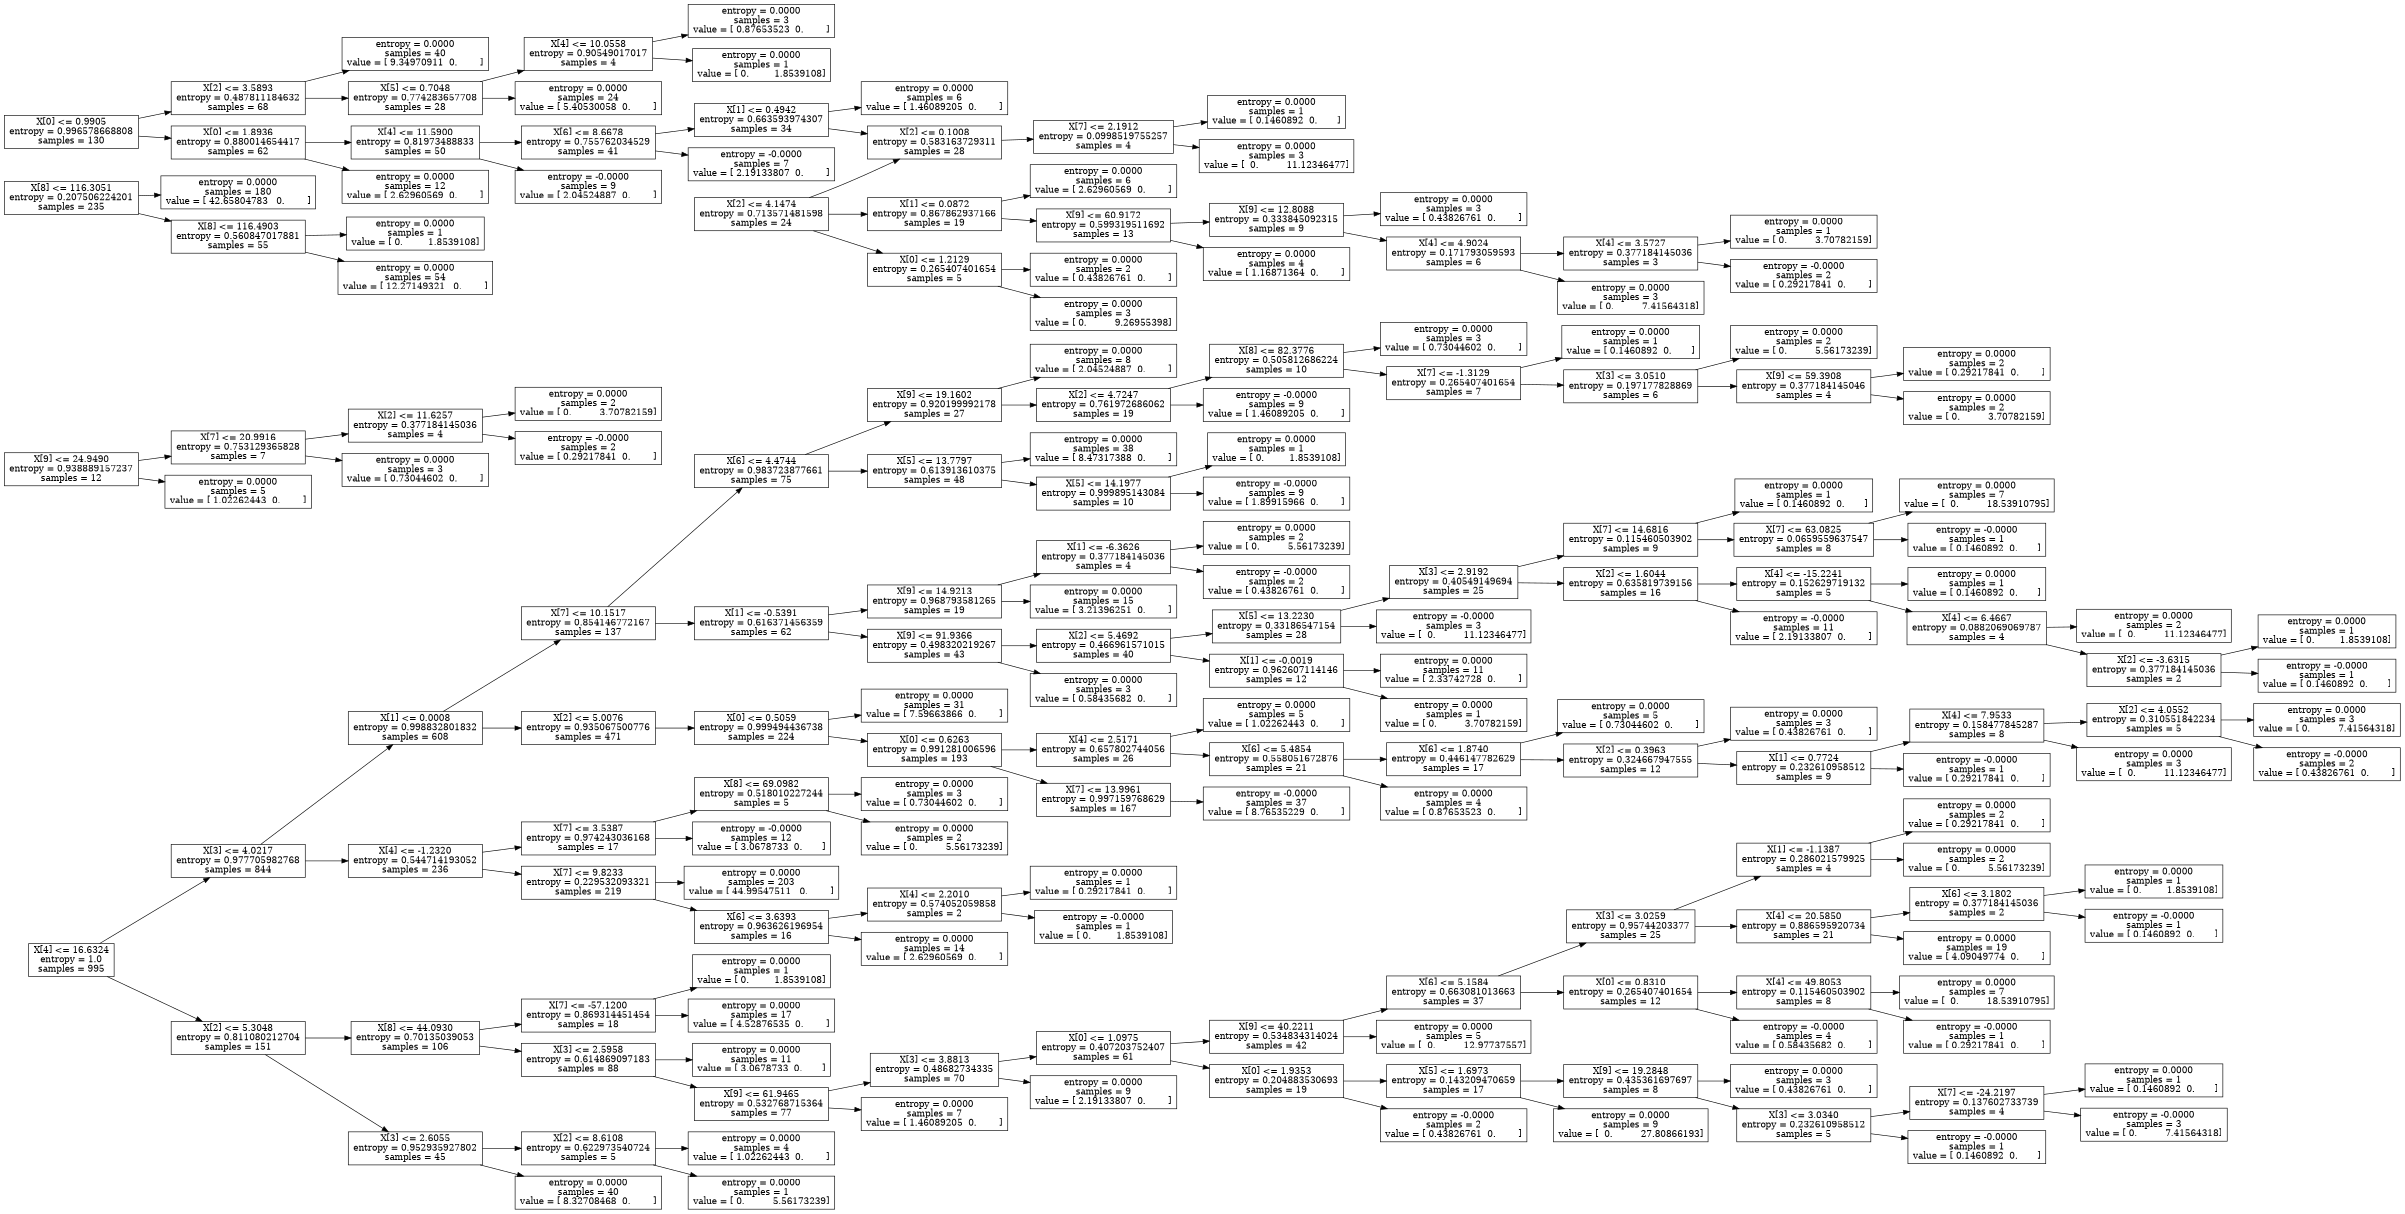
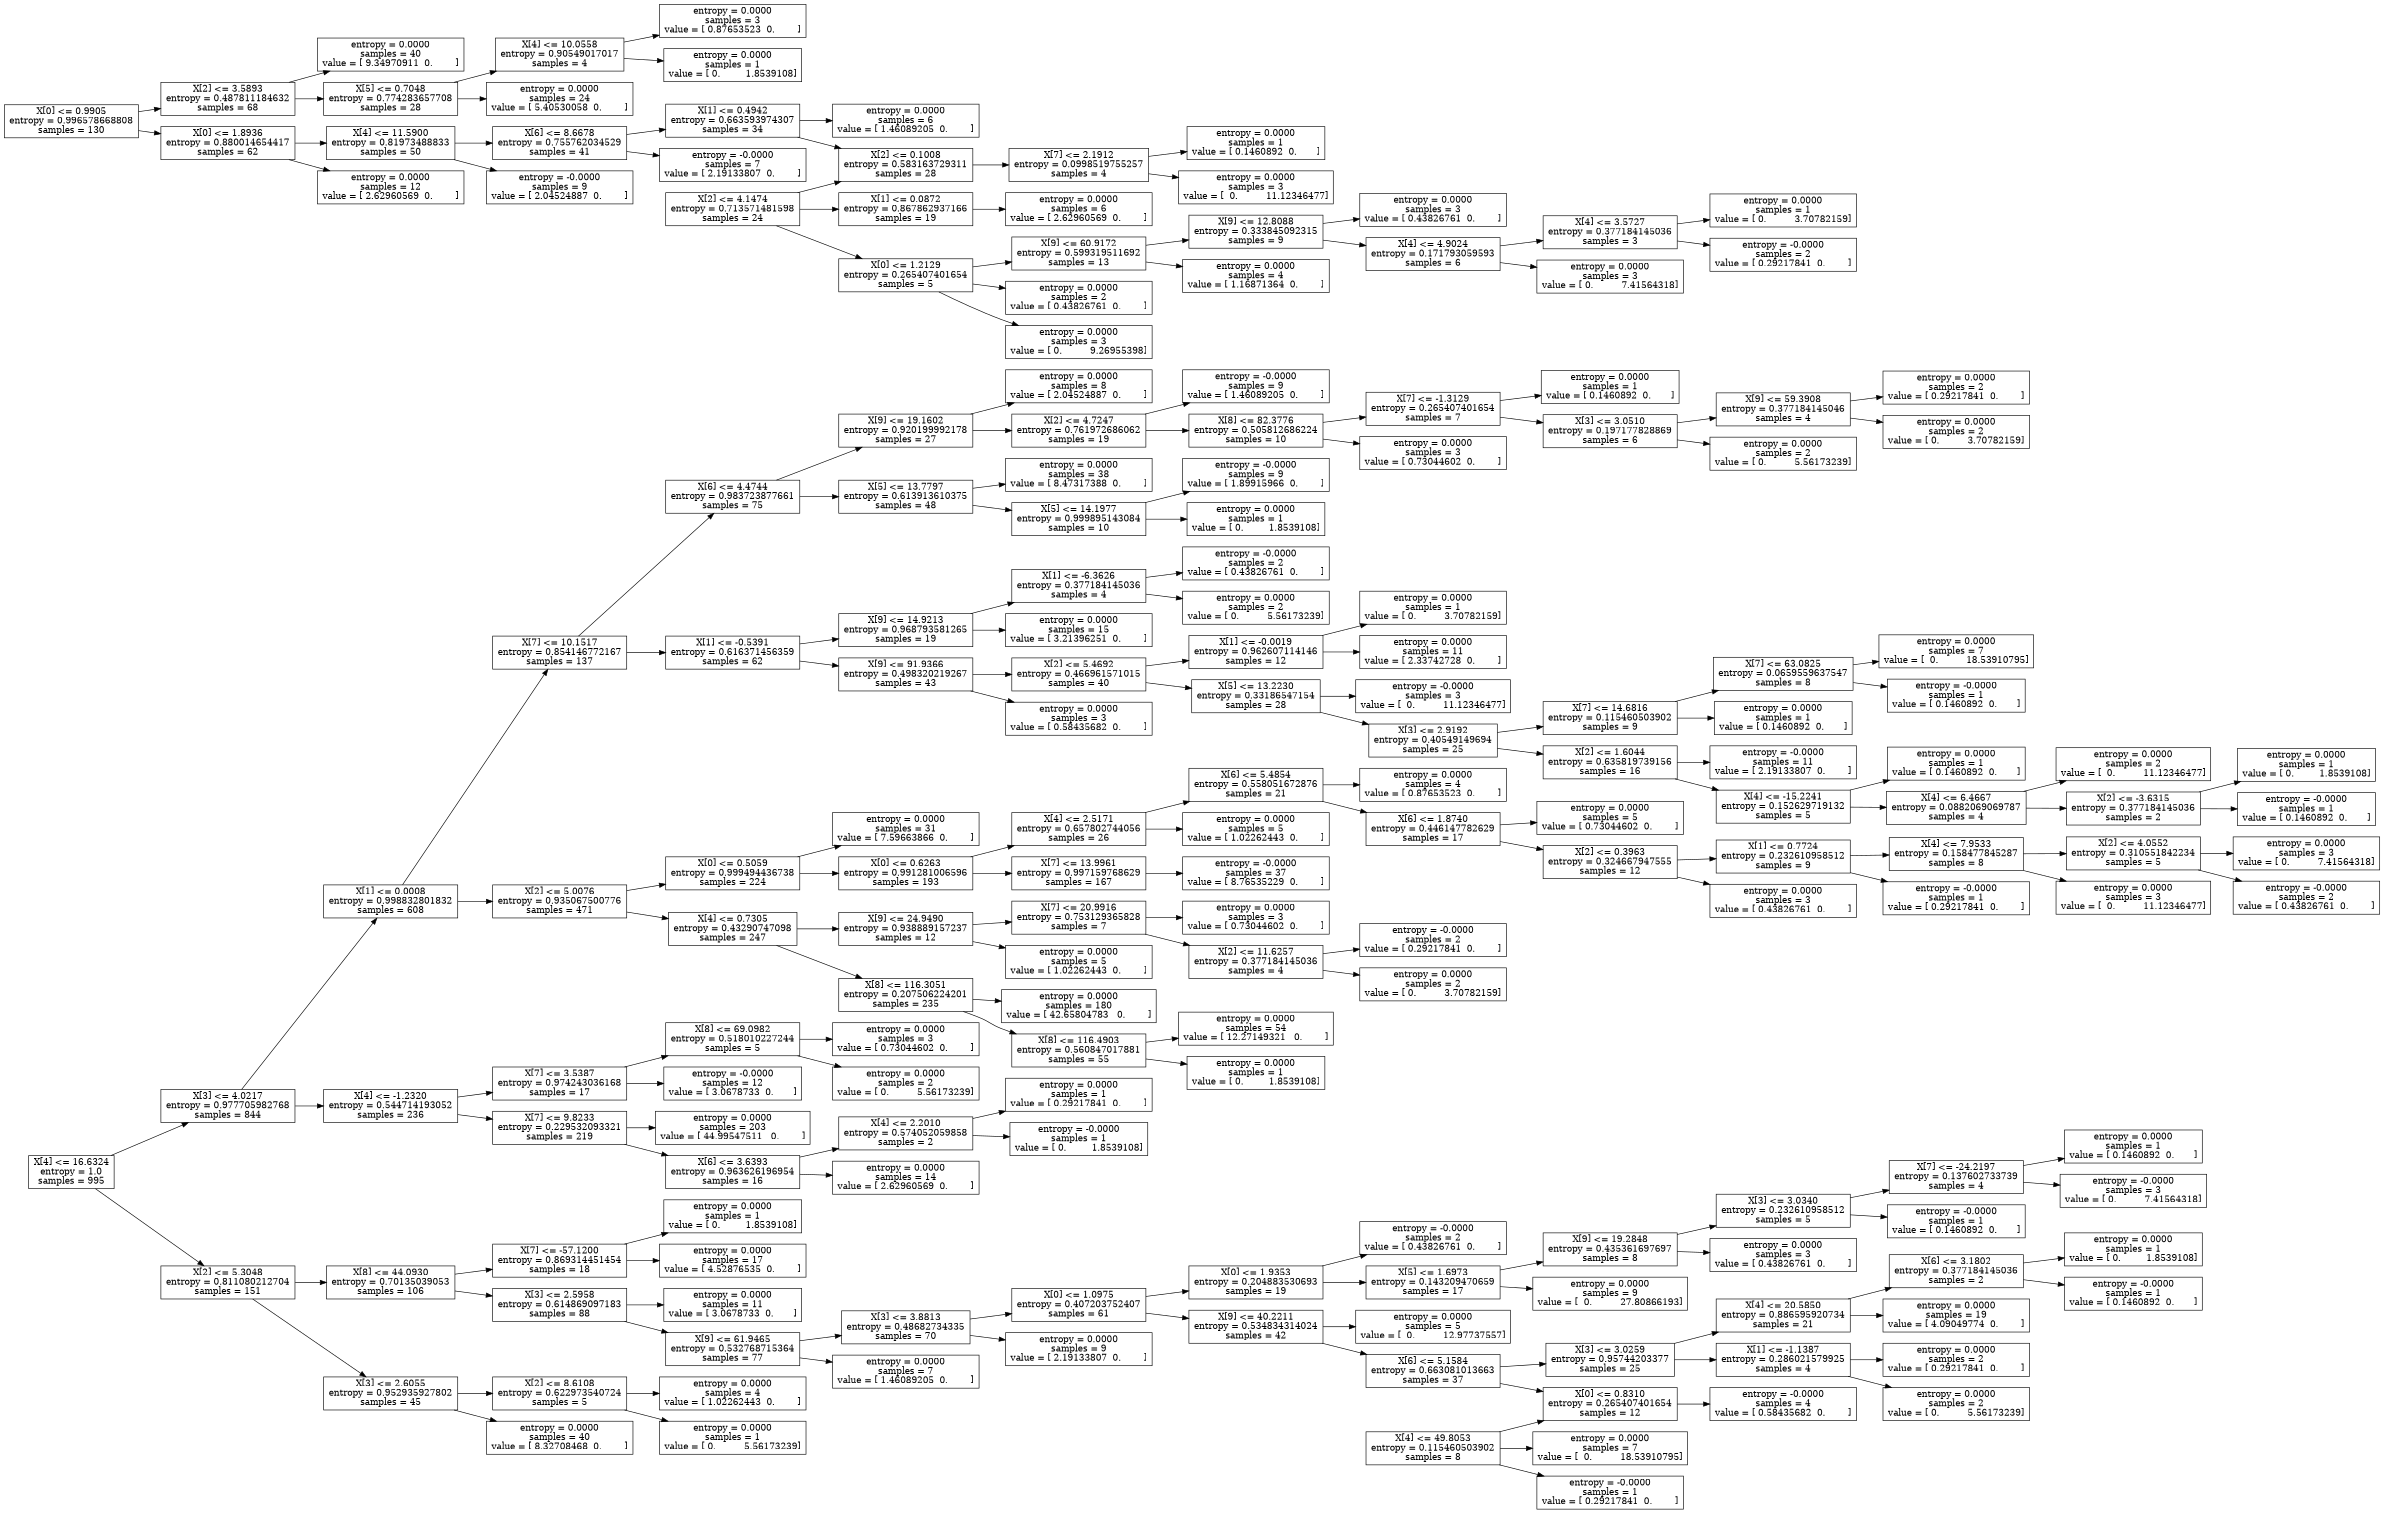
(1016, 220) -> (989, 265)
none -> (733, 929)
(1714, 992) -> (1519, 1427)
